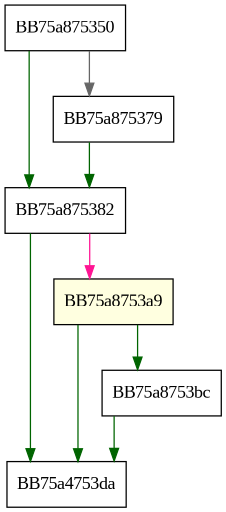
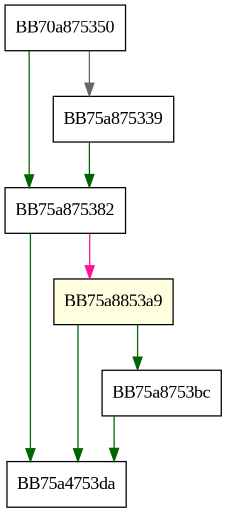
(65, 28) -> (65, 28)
(113, 119) -> (113, 119)
(113, 302) -> (113, 302)
